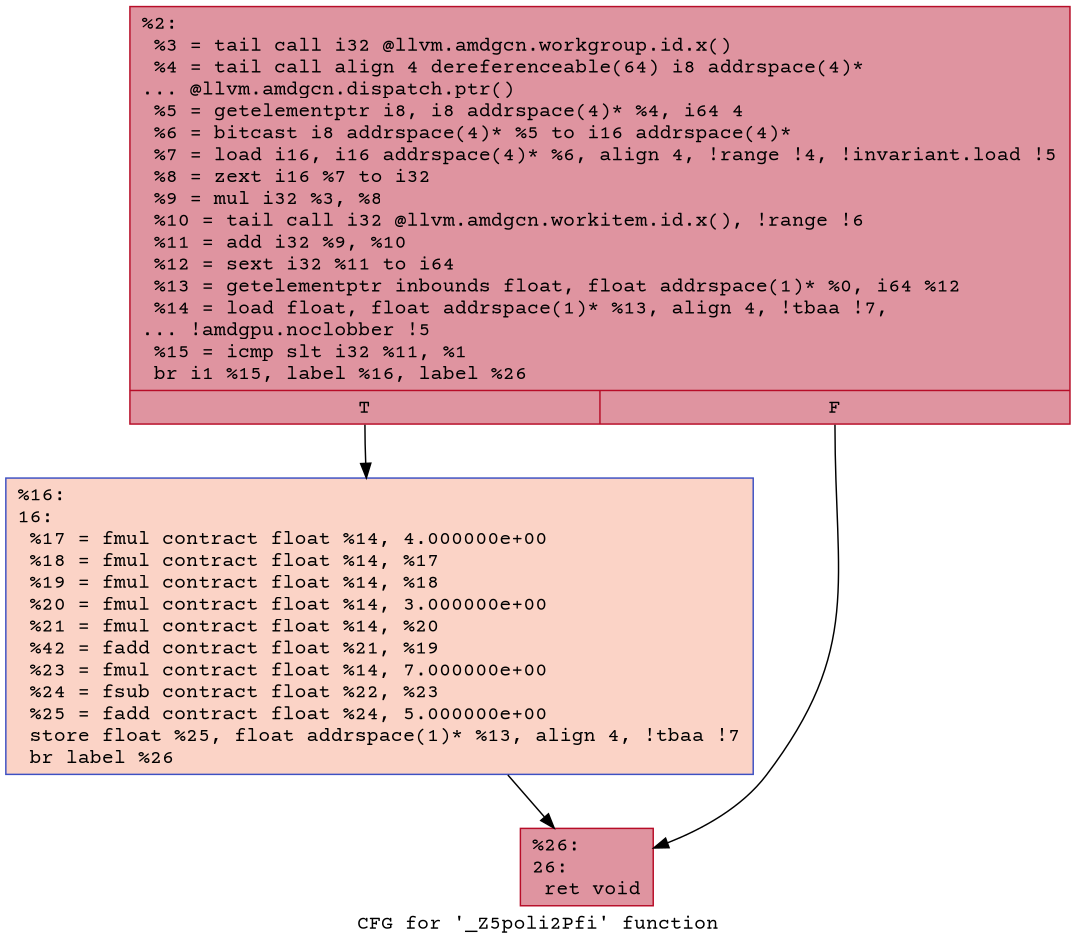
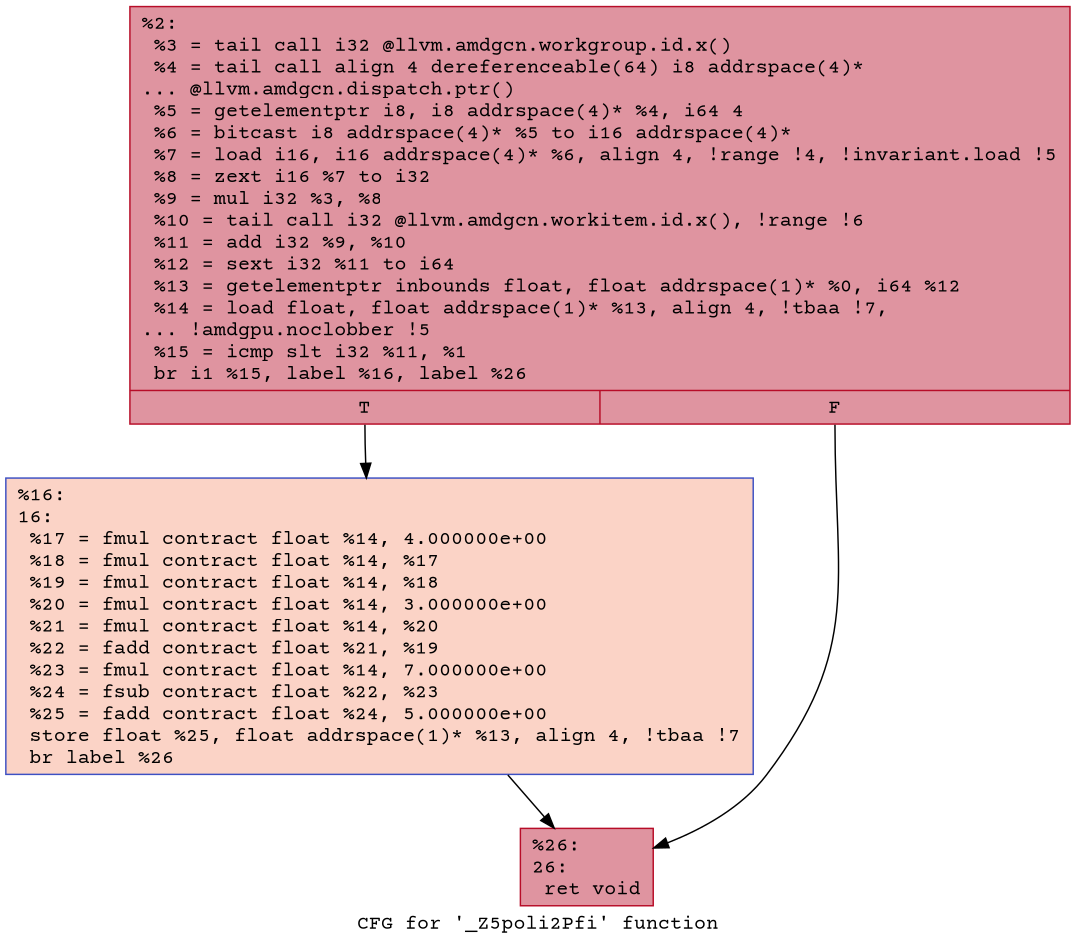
(228, 647) -> (228, 647)
